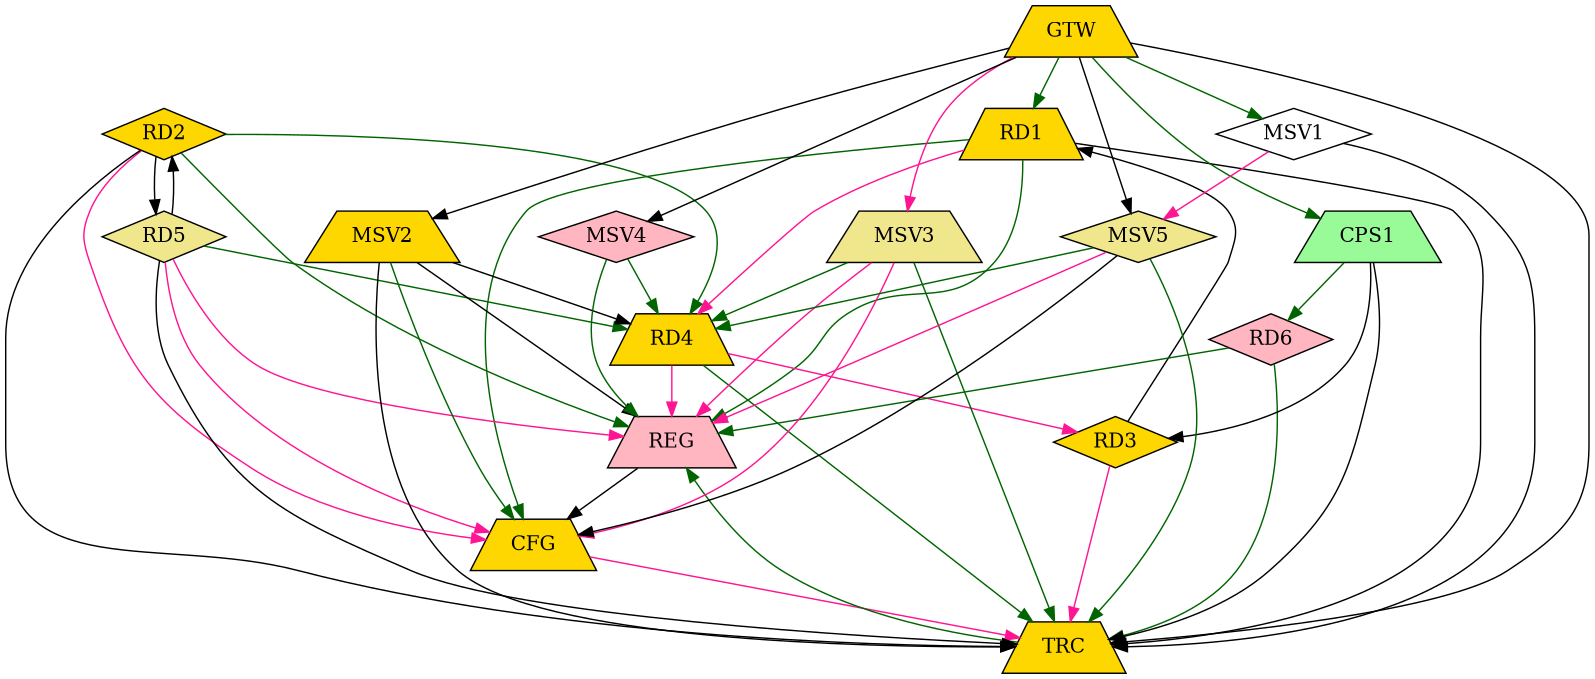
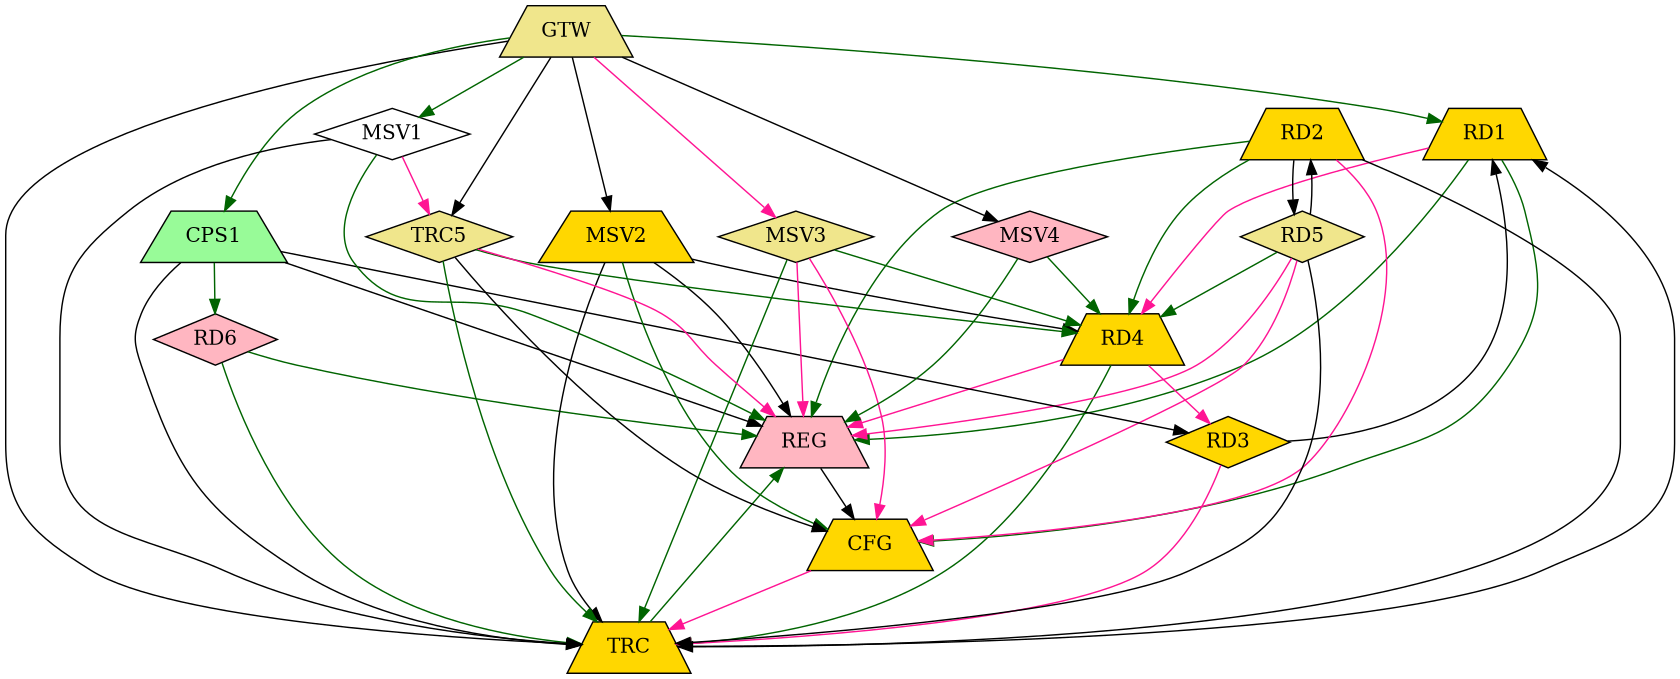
(1071, 31) -> (566, 31)
(164, 134) -> (1302, 134)
(904, 237) -> (796, 237)
(1138, 237) -> (439, 237)
none -> (471, 303)
none -> (517, 342)
(1481, 352) -> (1375, 610)
